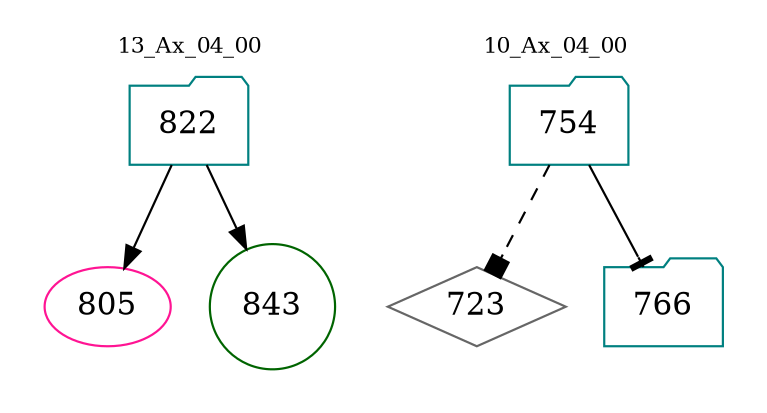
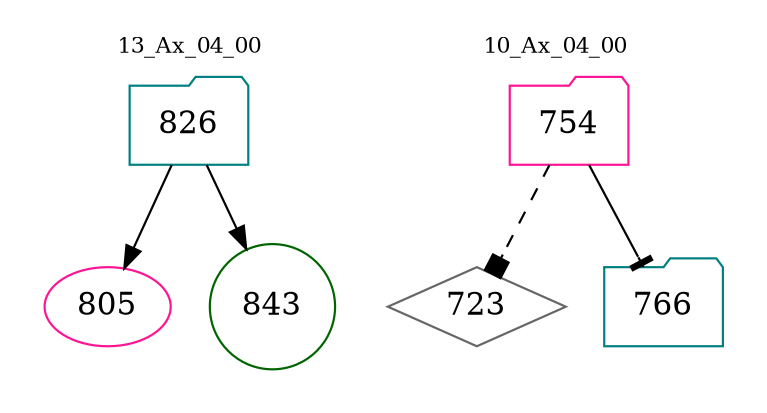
(189, 125) -> (189, 125)
(569, 125) -> (569, 125)
